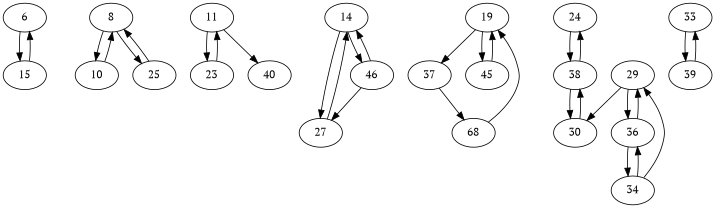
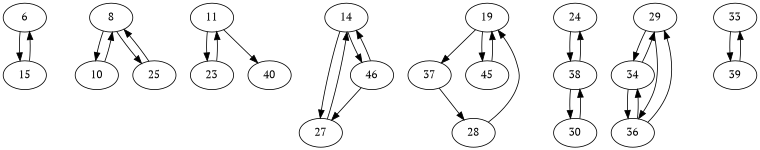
(607, 101) -> (641, 42)
(474, 133) -> (474, 133)
